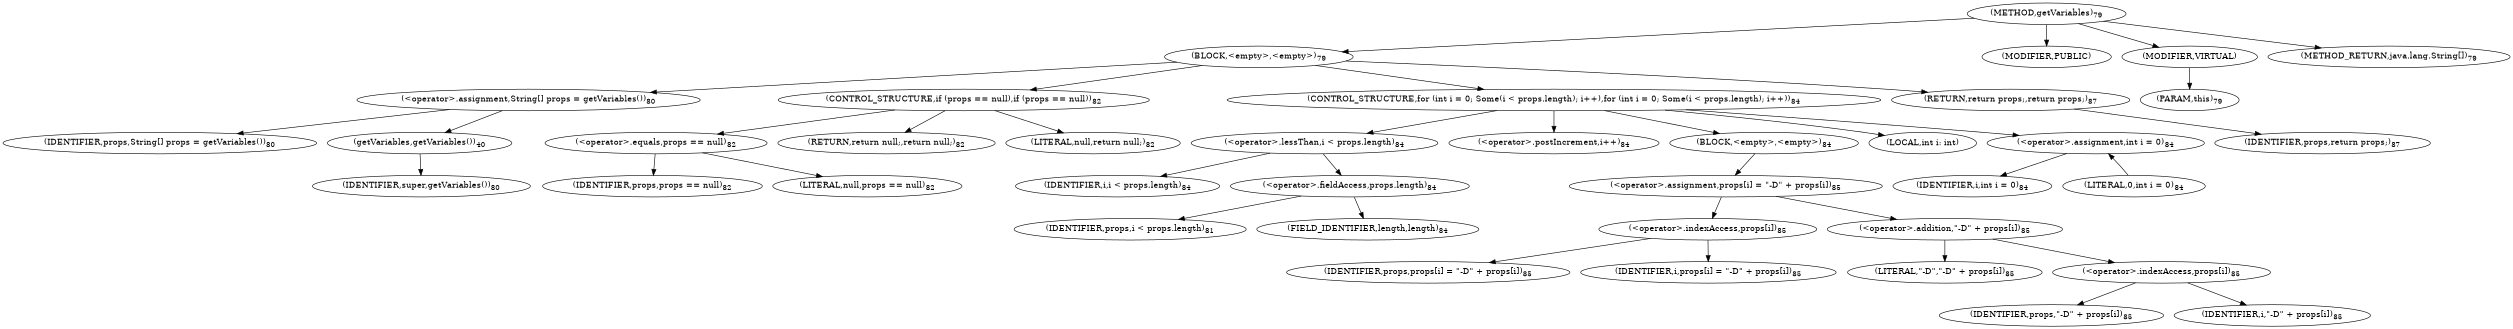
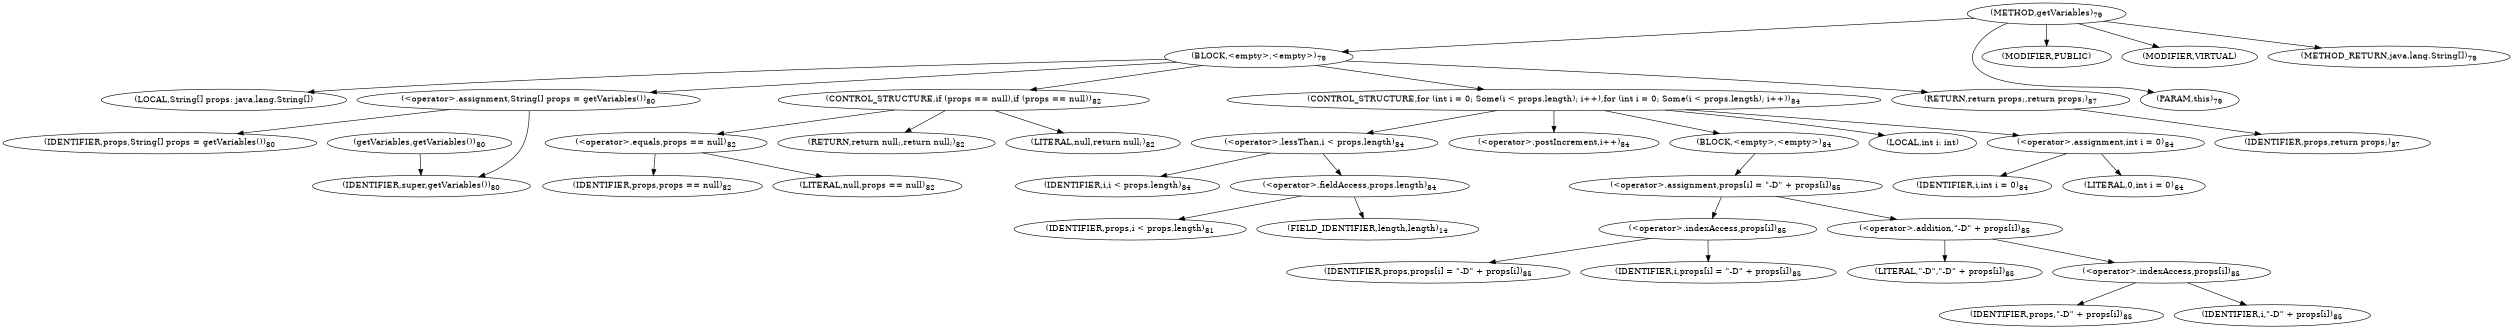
(2190, 75) -> (2029, 85)
none -> (224, 100)
(476, 121) -> (519, 151)
(481, 142) -> (481, 142)
(2121, 167) -> (2109, 163)
(2179, 185) -> (2179, 185)
(1444, 228) -> (1444, 228)
